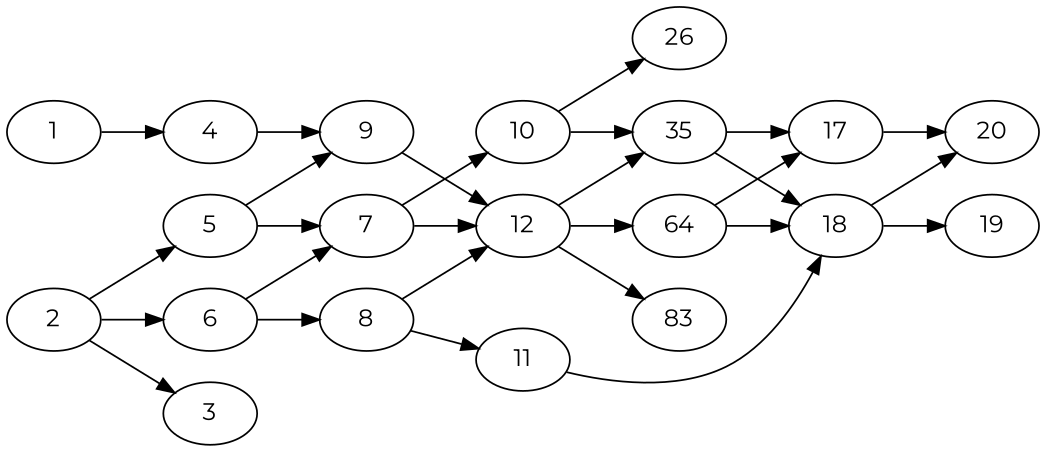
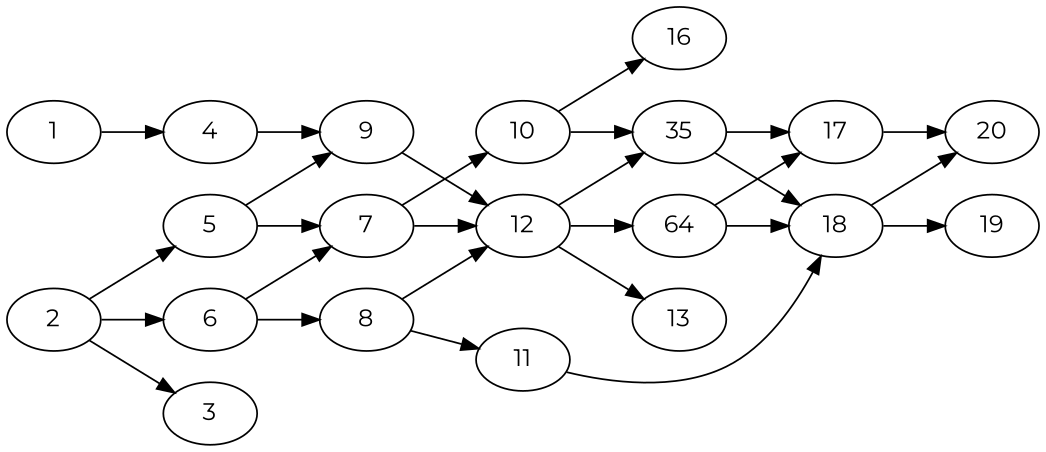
(679, 38) -> (679, 38)
(679, 320) -> (679, 320)
